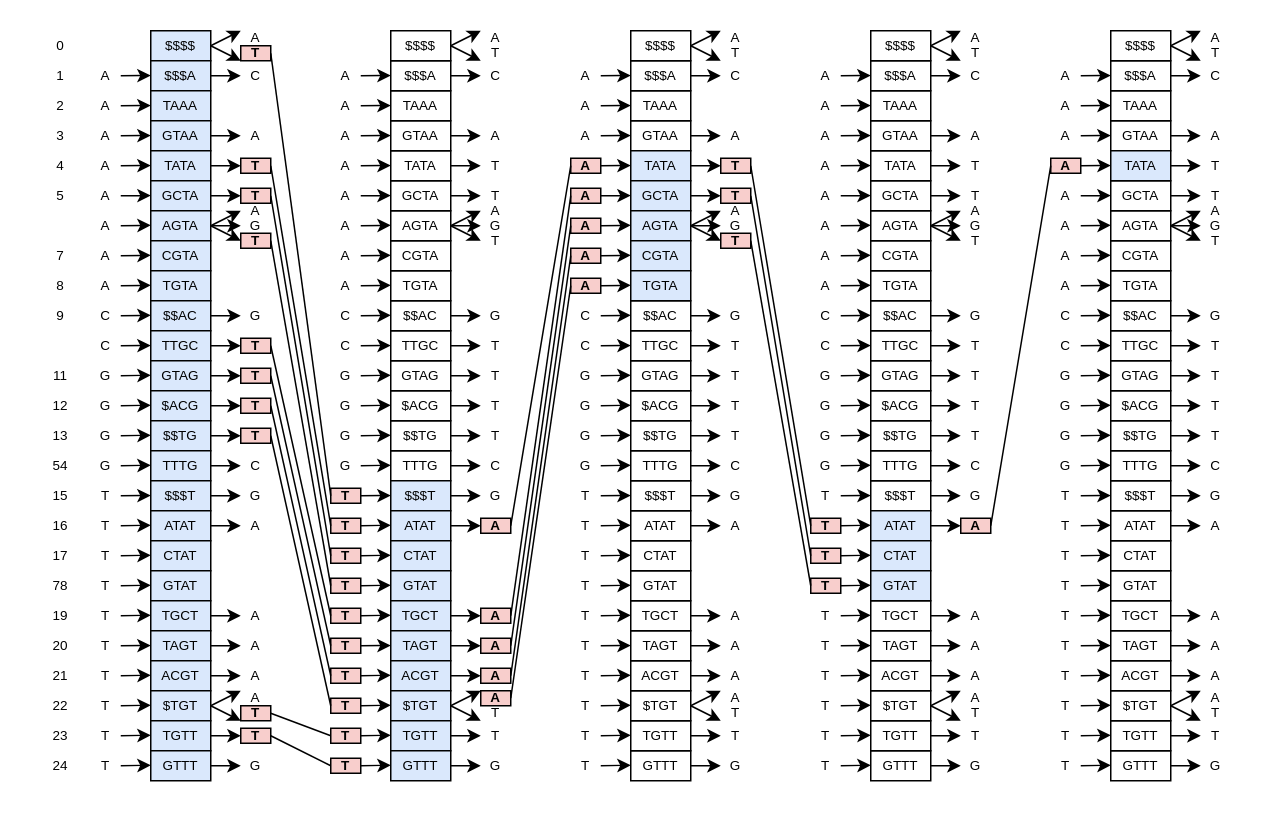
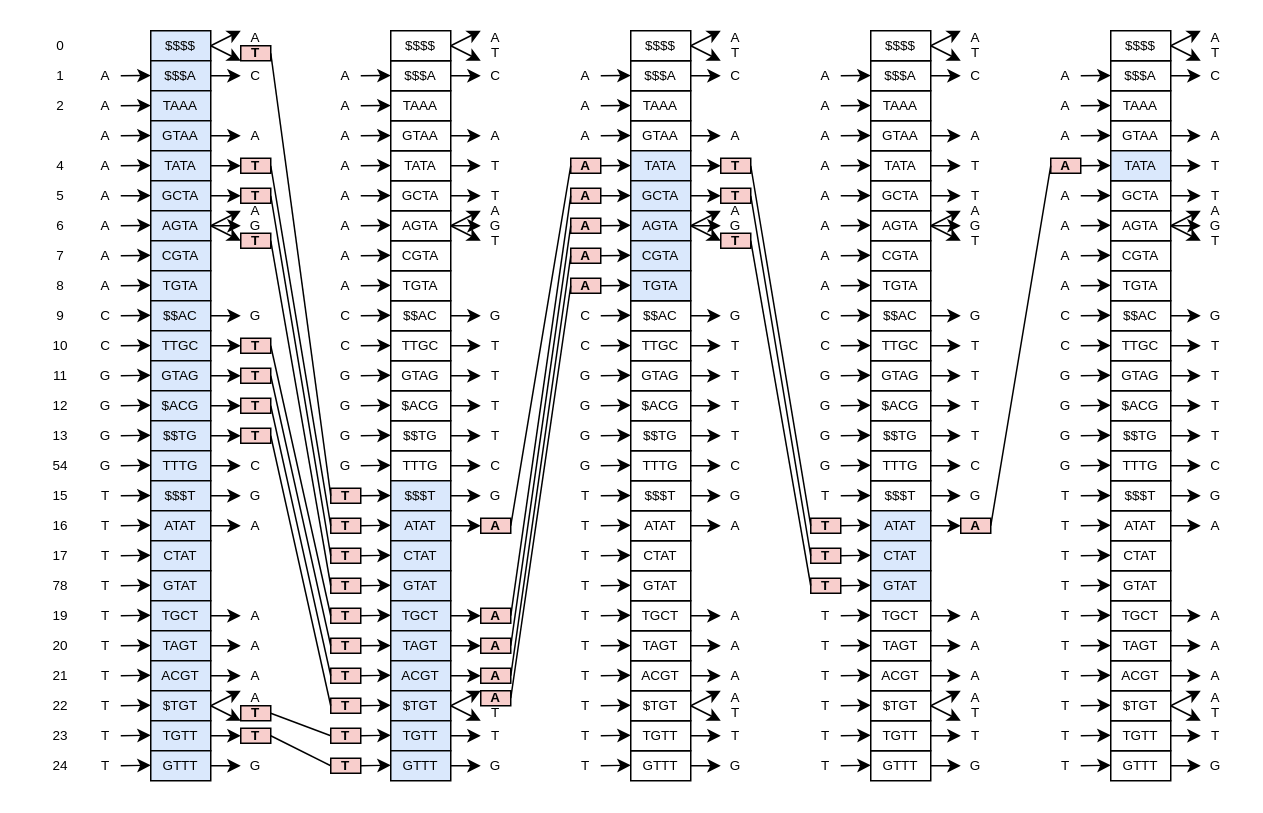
(61, 136) -> none
none -> (61, 226)
none -> (61, 346)
